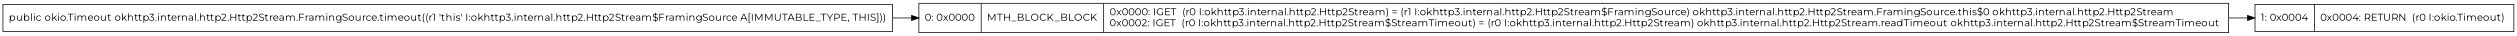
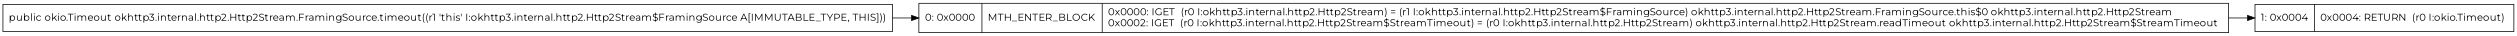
(1042, 18) -> (1042, 18)
